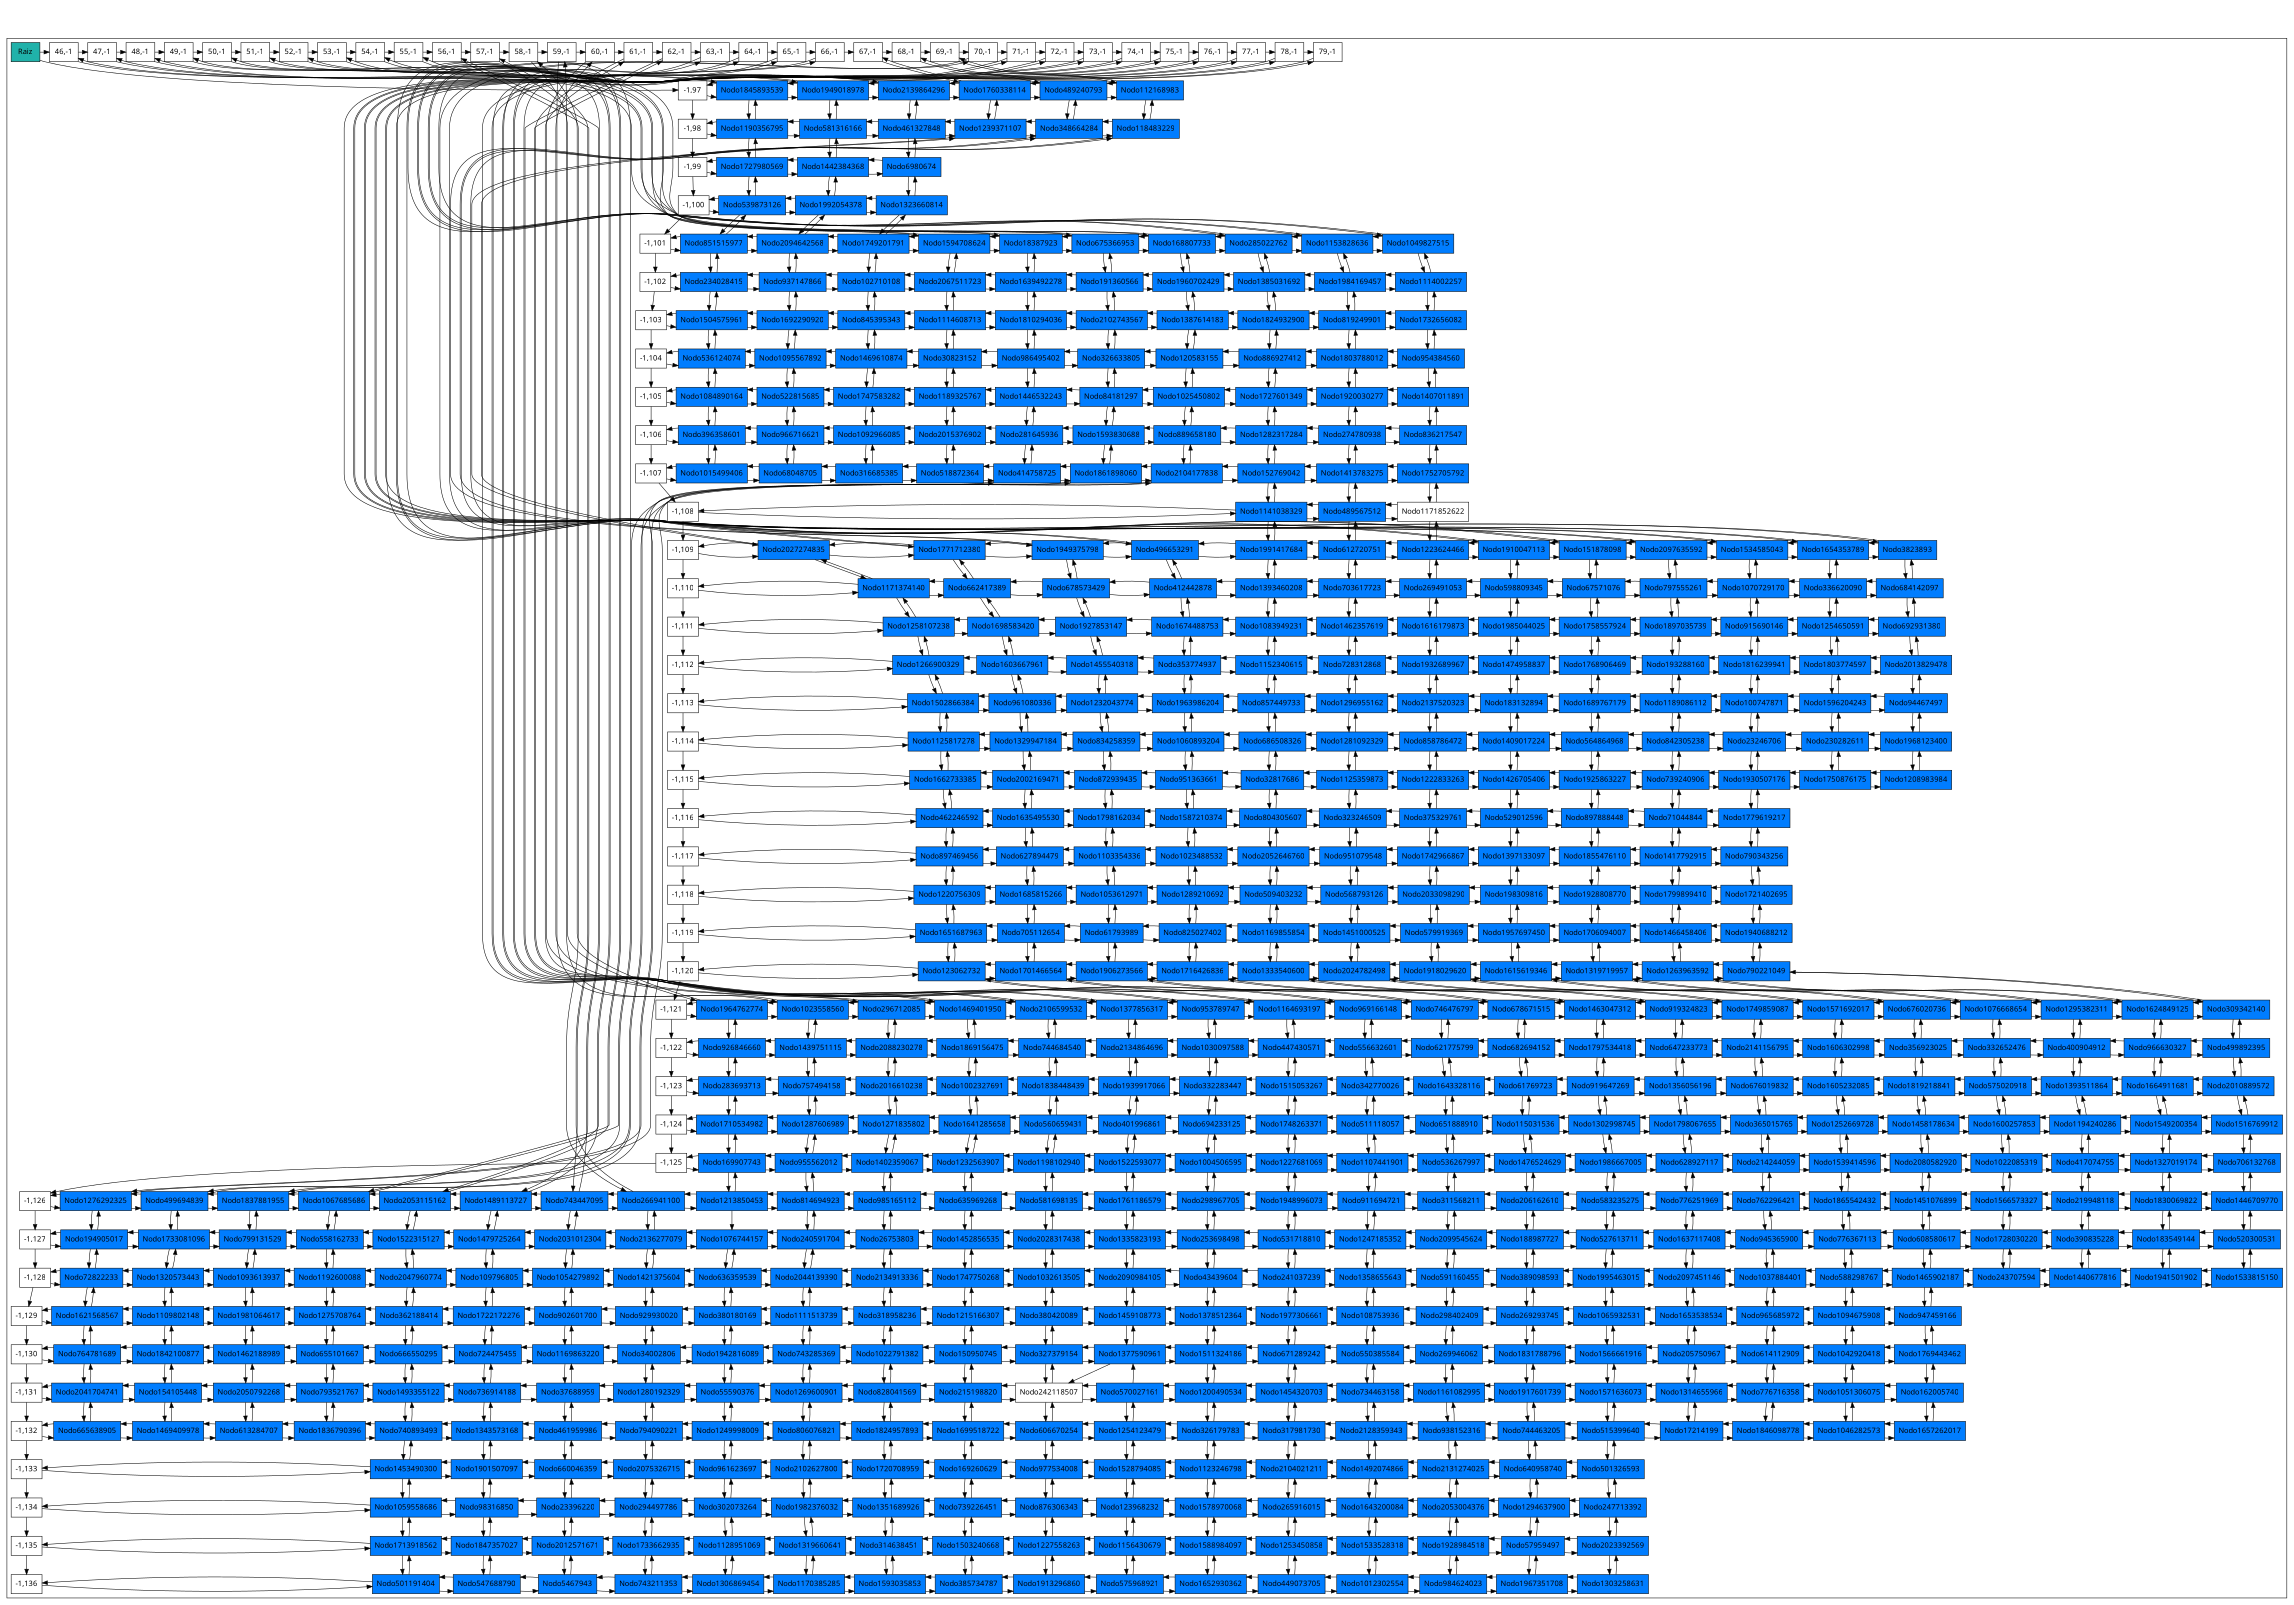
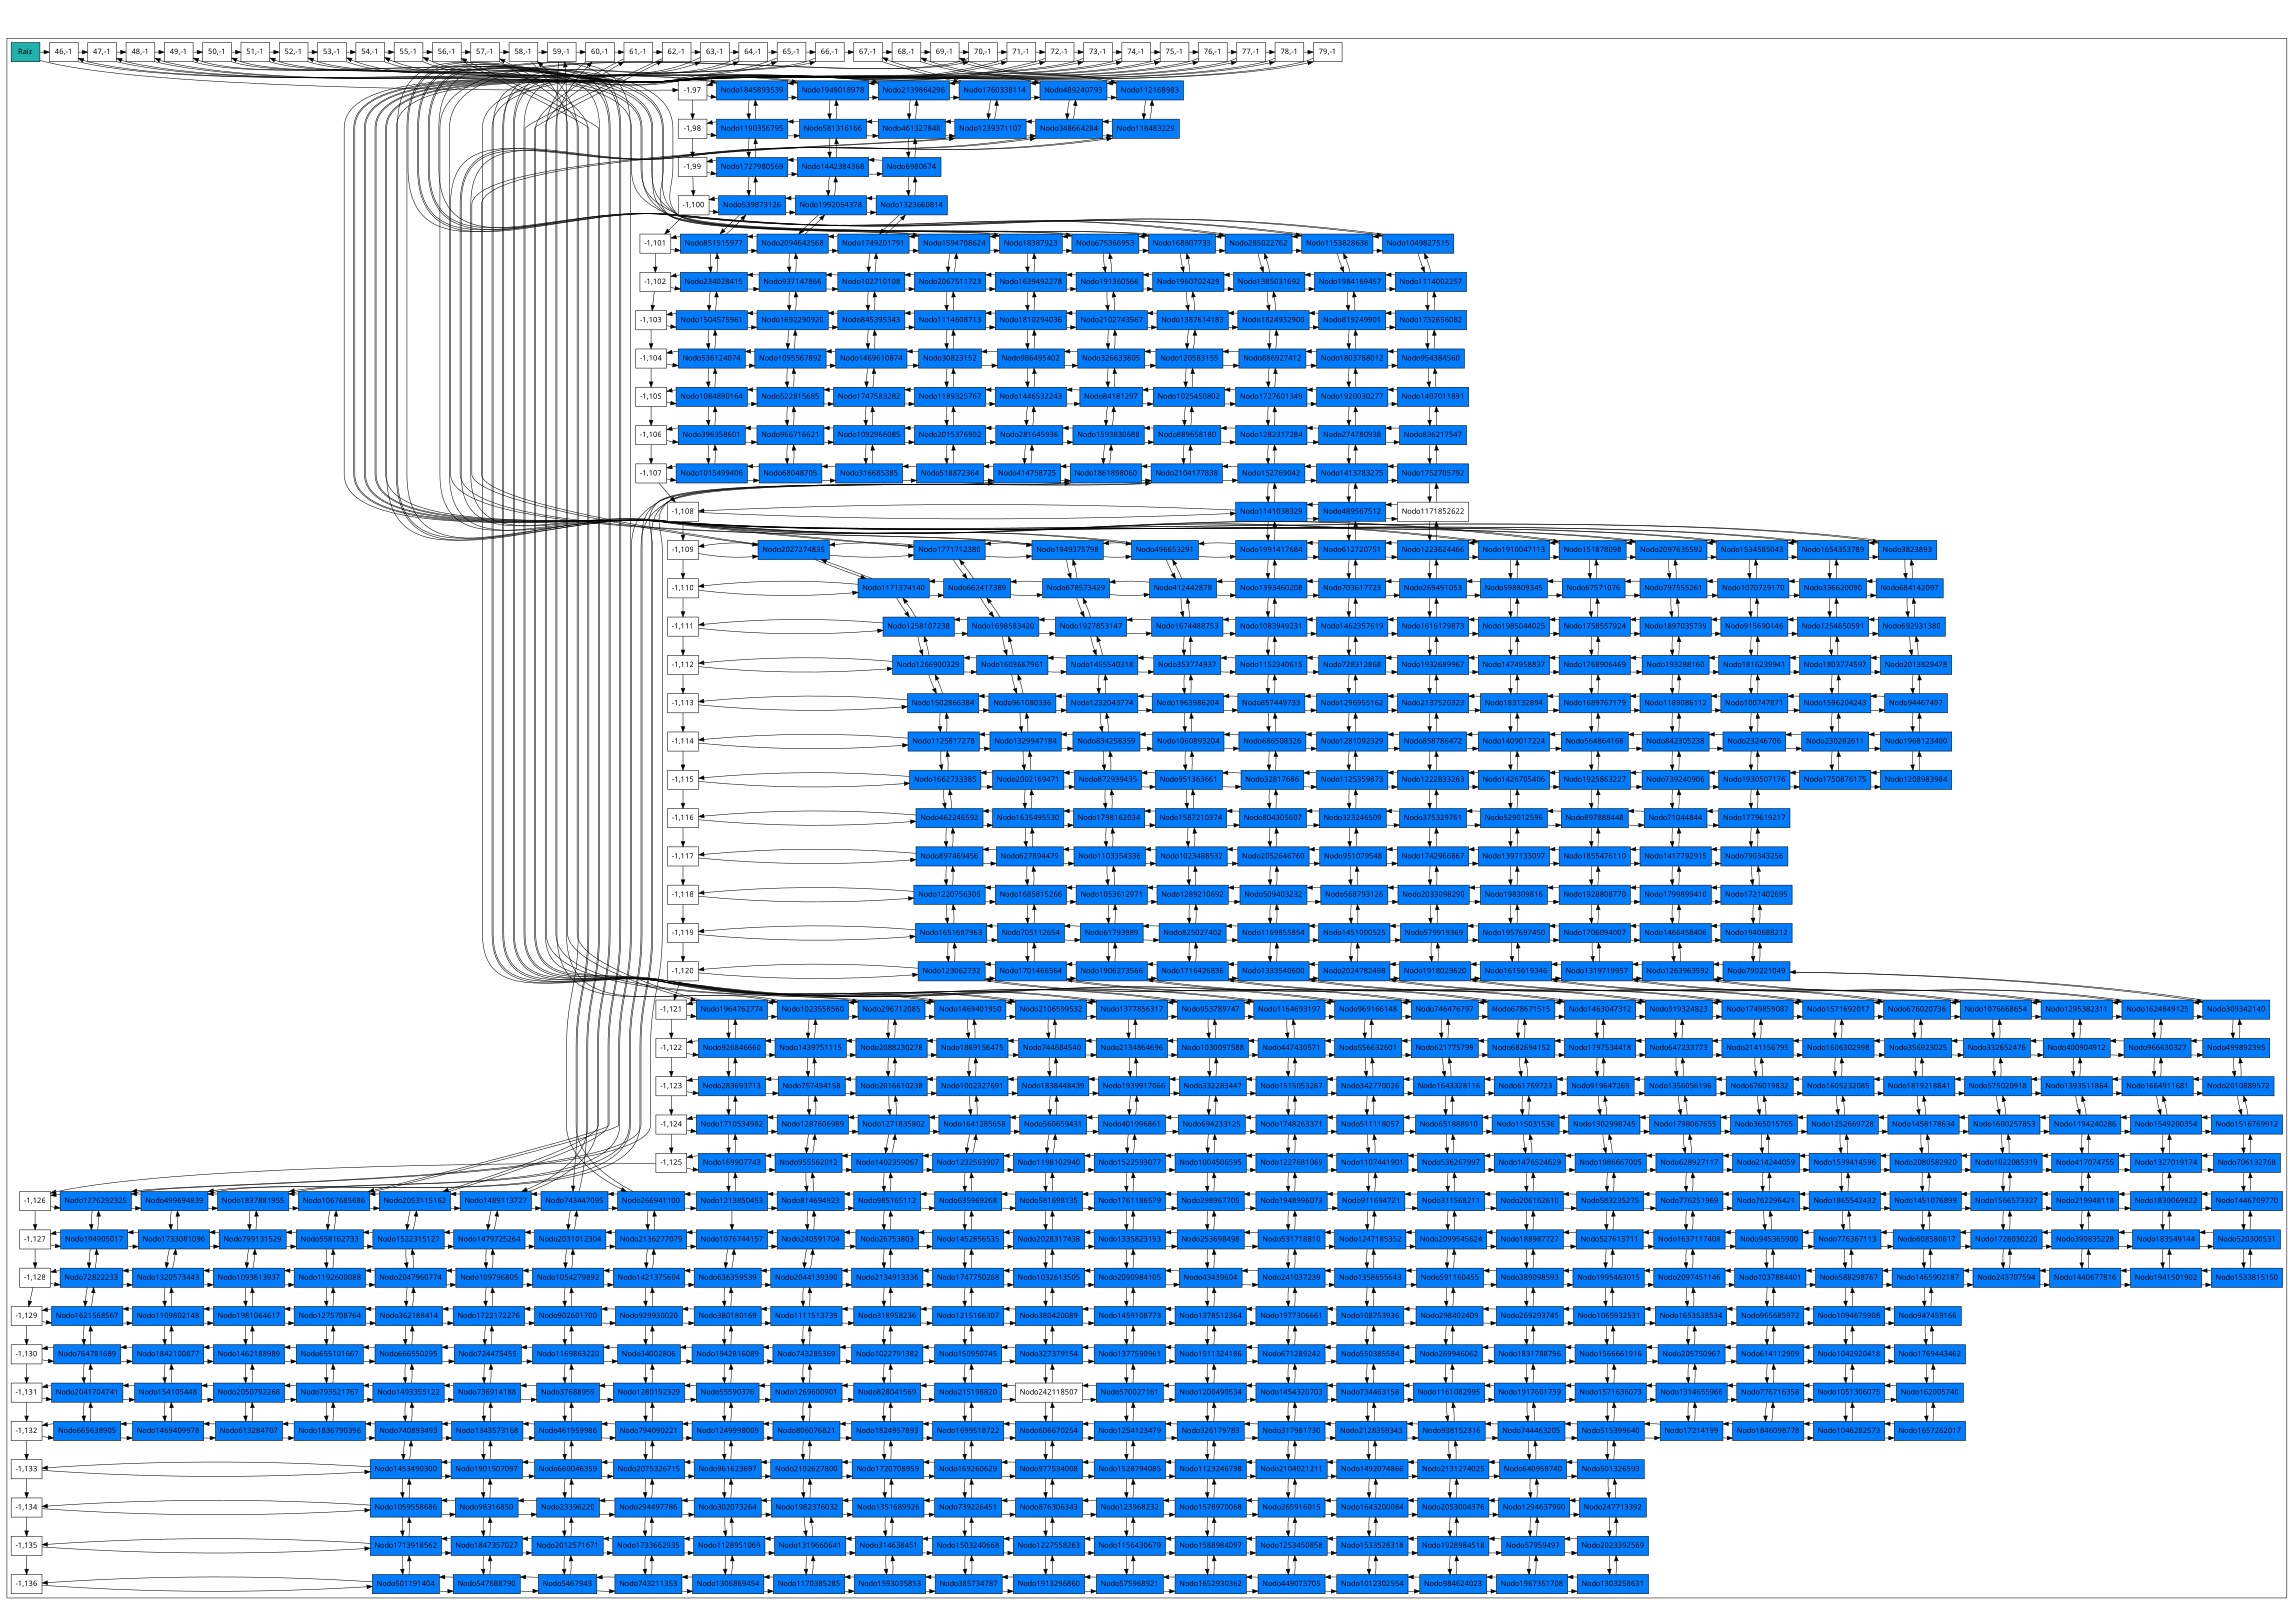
(1595, 742) -> (1595, 742)
(1092, 1372) -> (1126, 1371)
